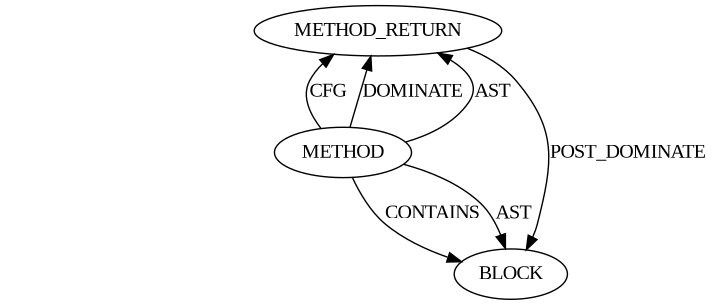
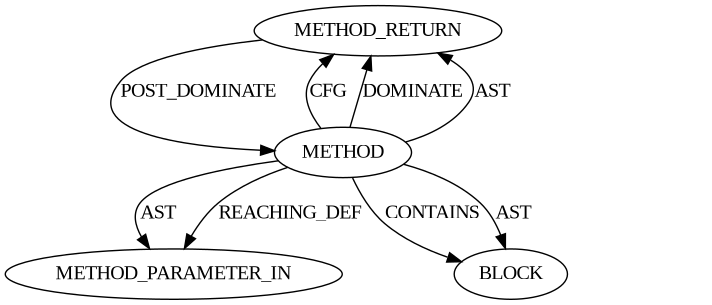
(544, 127) -> (111, 99)
none -> (174, 274)
